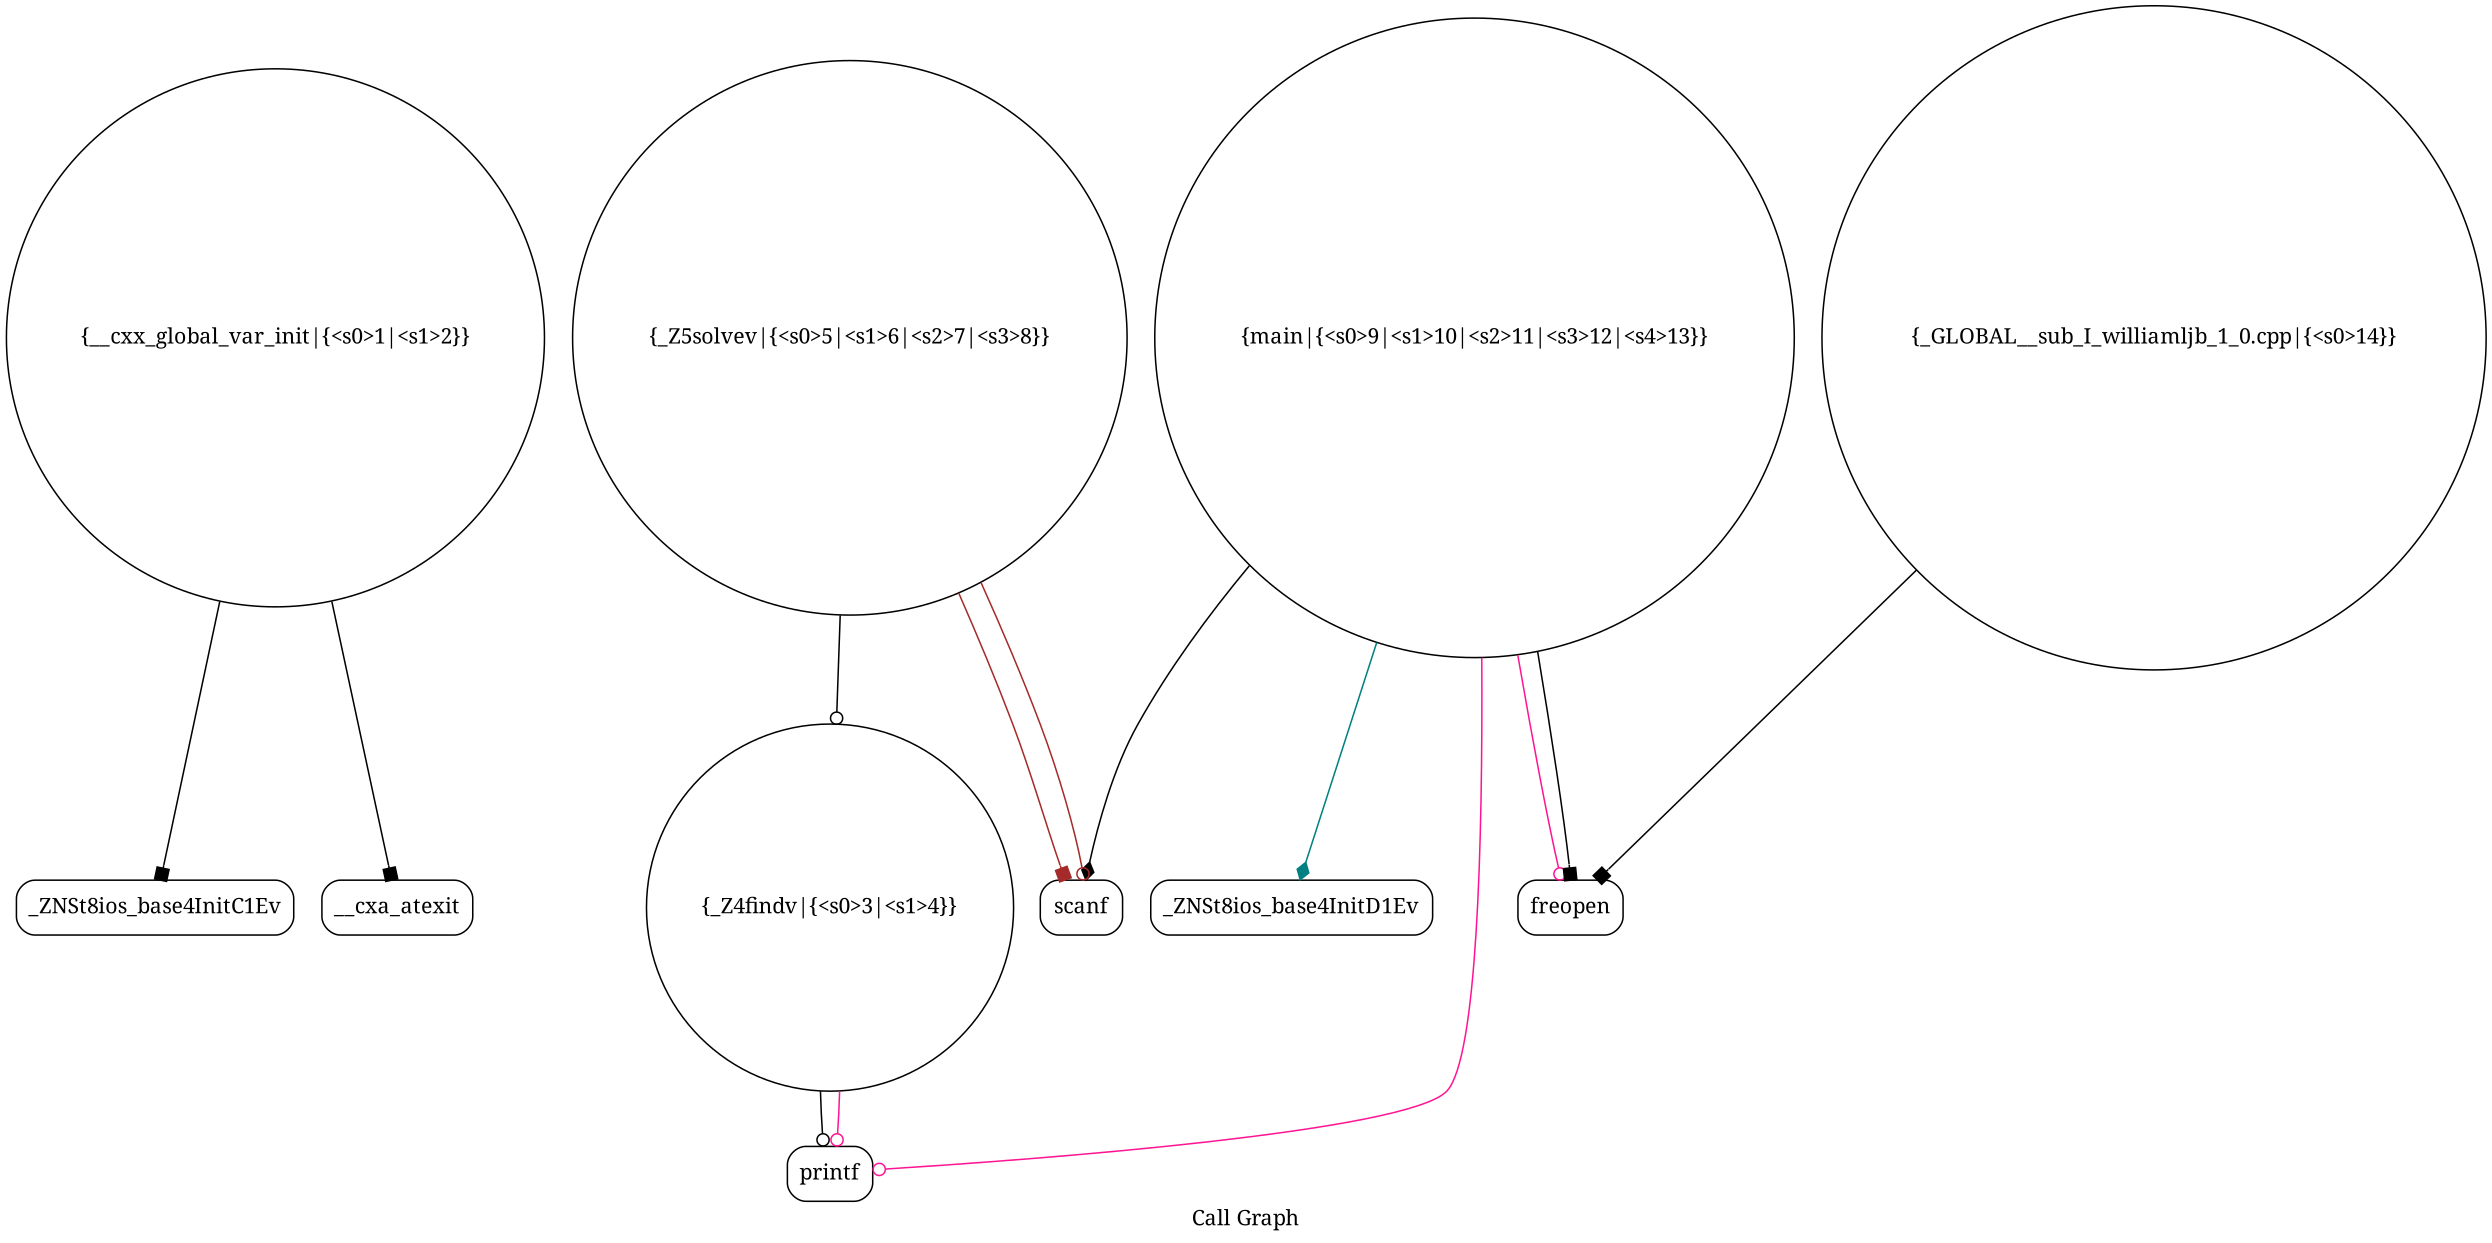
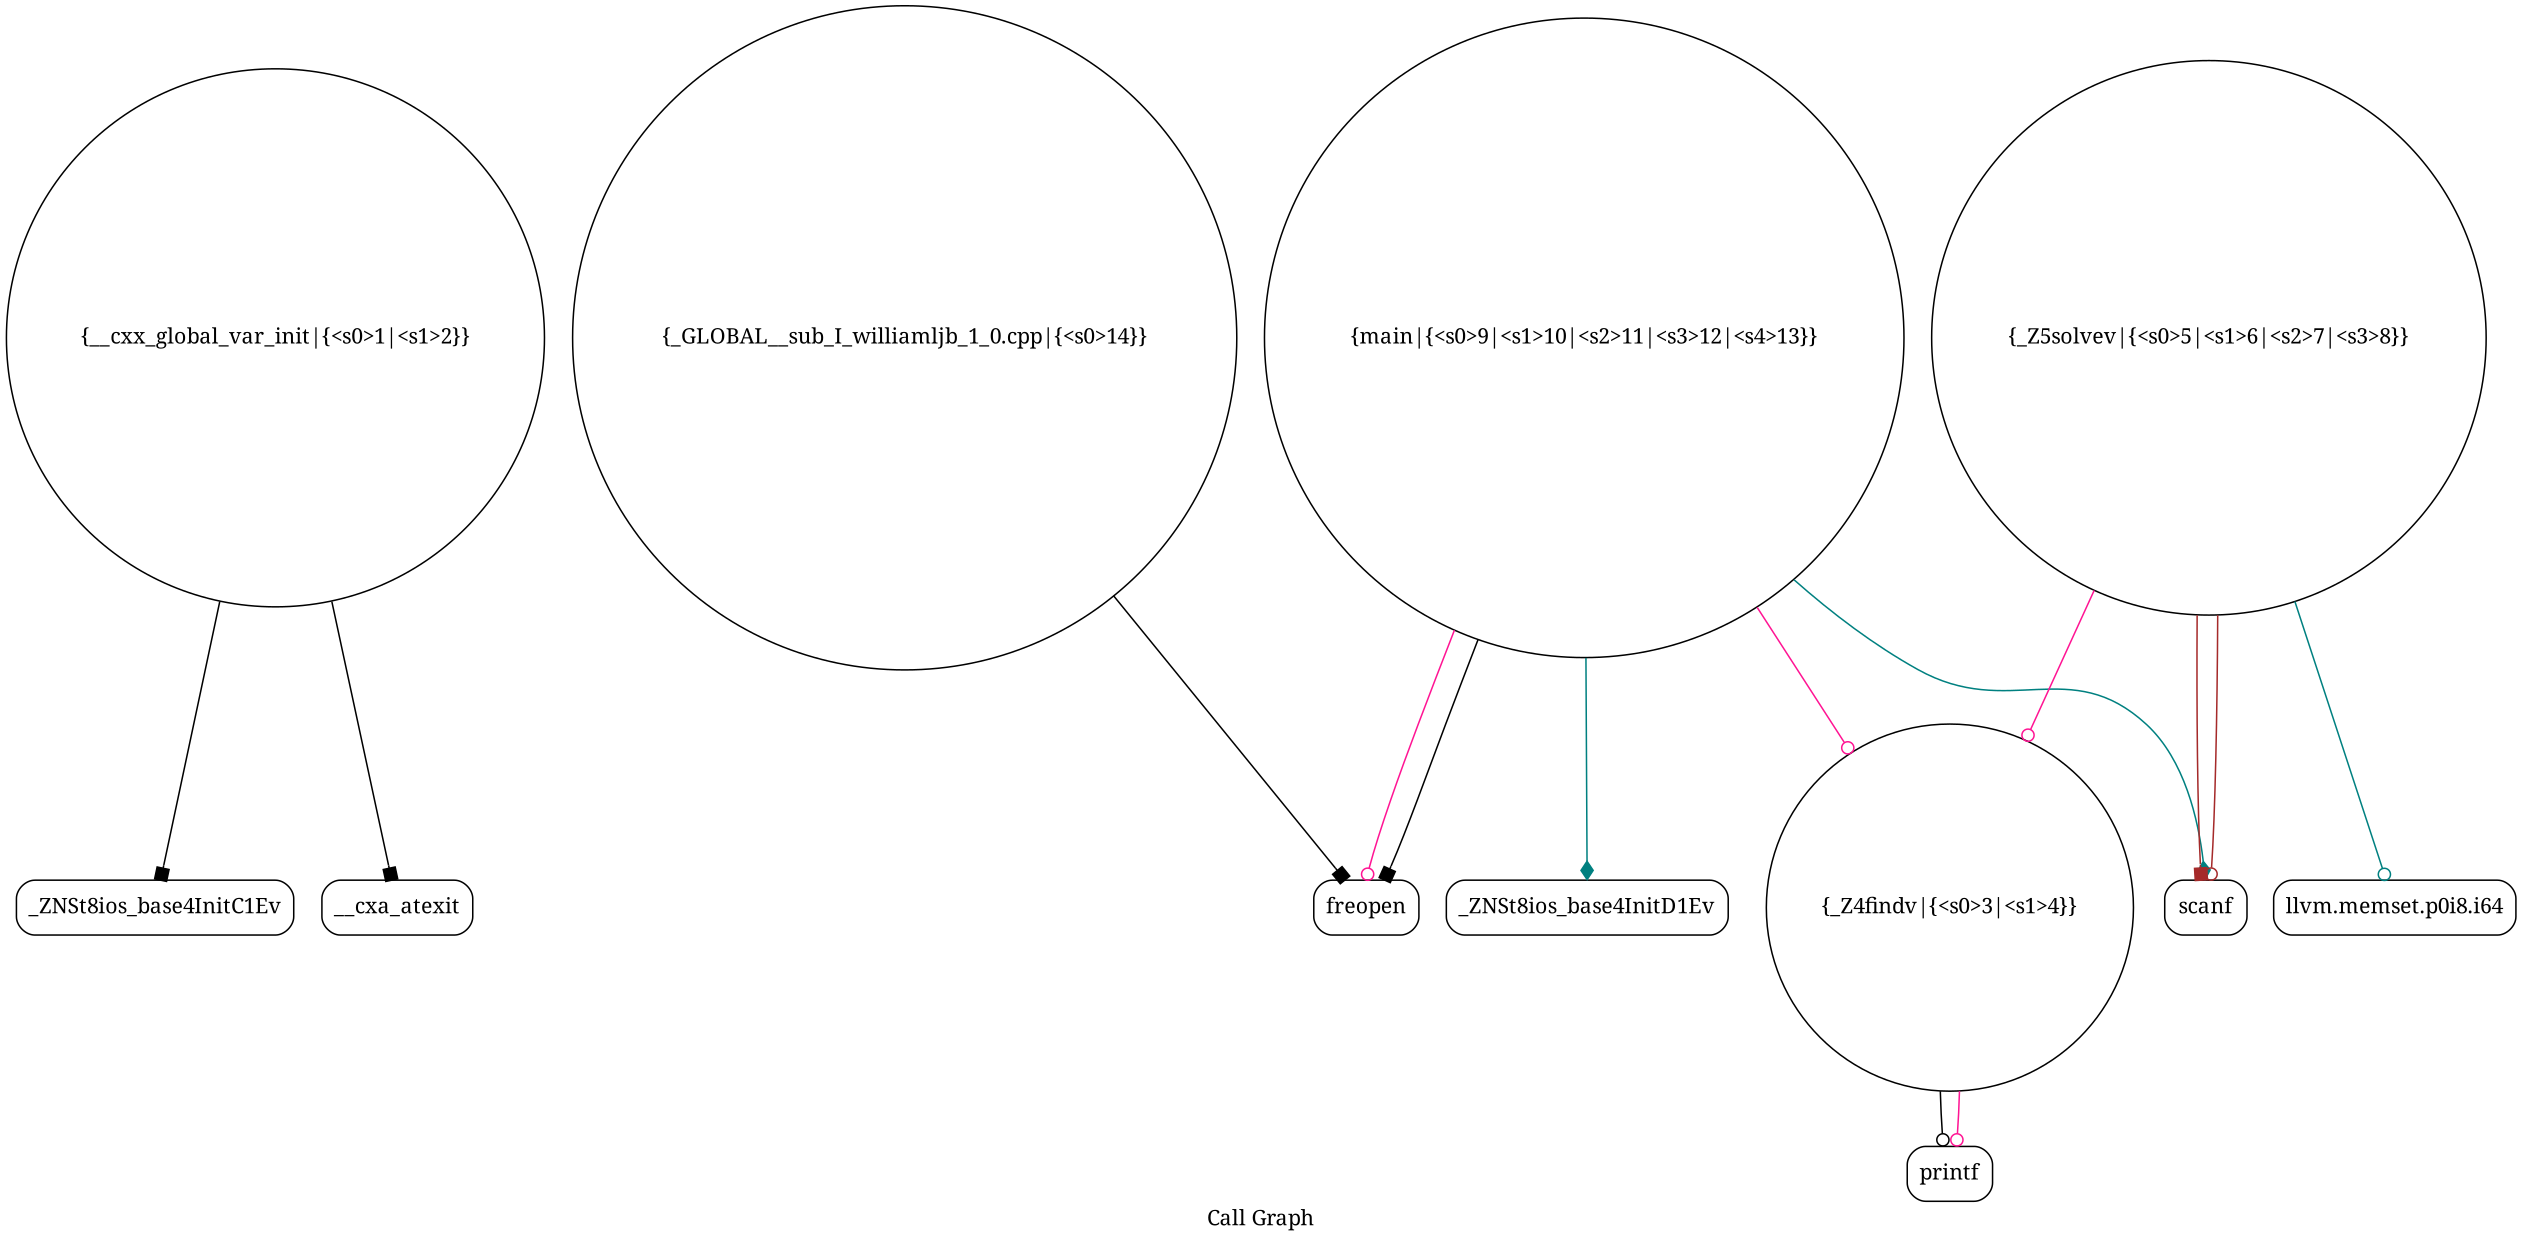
(839, 664) -> (2062, 660)
(1150, 704) -> (2034, 690)
none -> (2395, 908)
(1385, 1114) -> (1801, 675)
